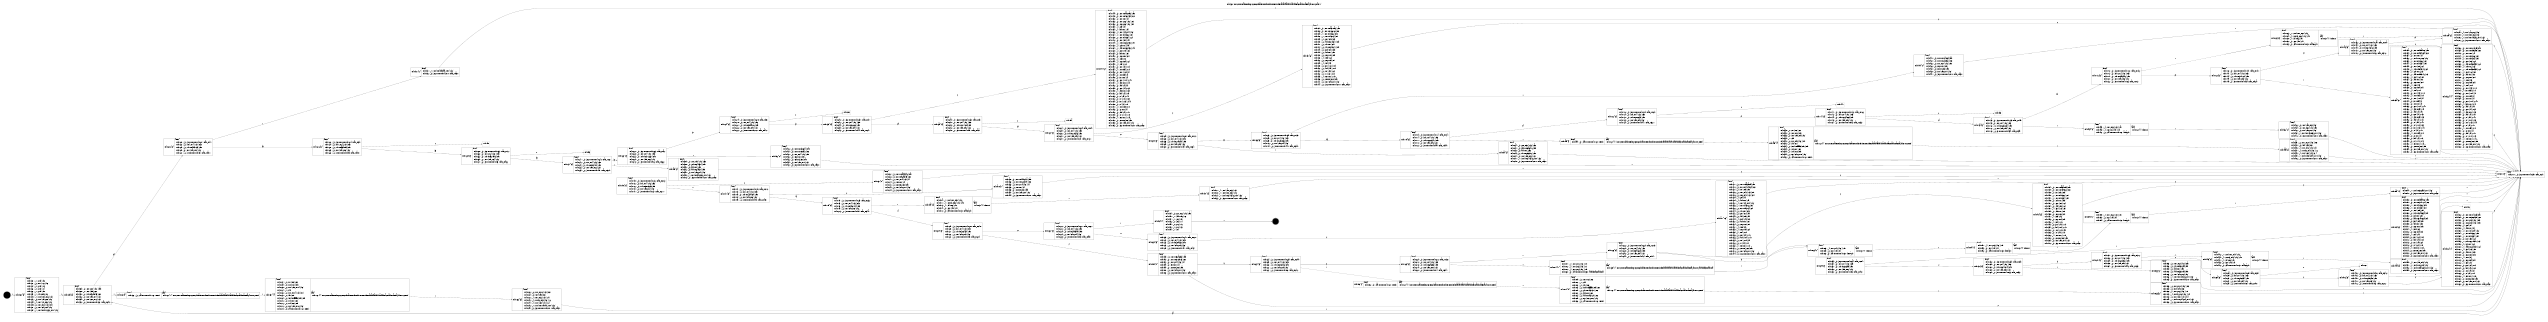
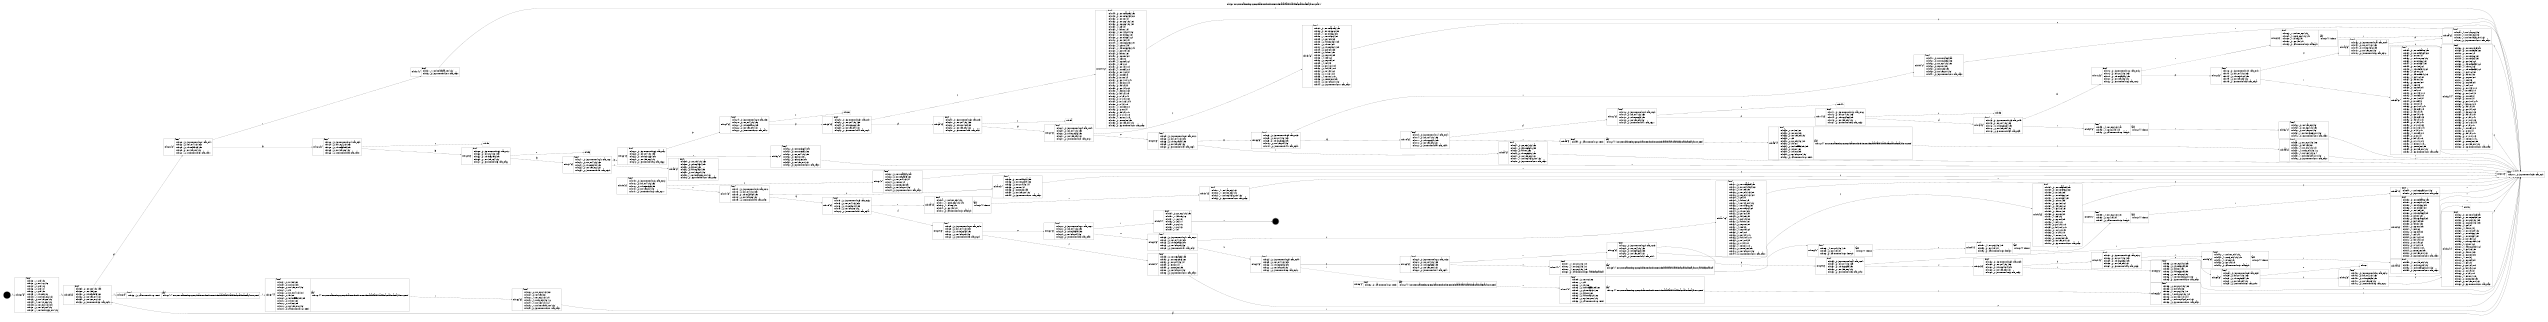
(1733, 262) -> (1733, 265)
(1224, 265) -> (1224, 253)
